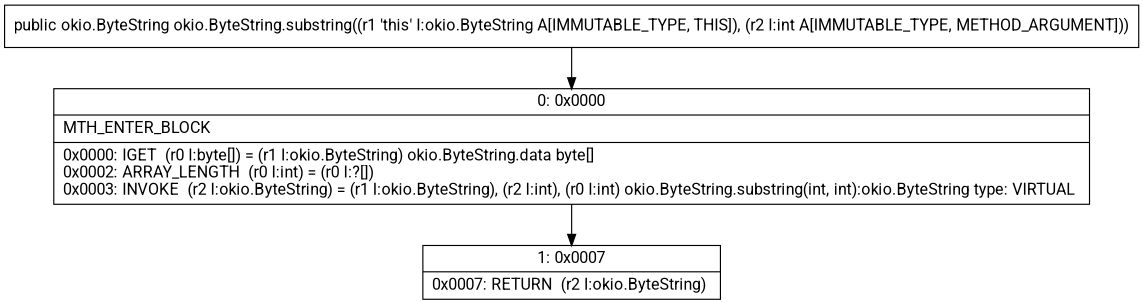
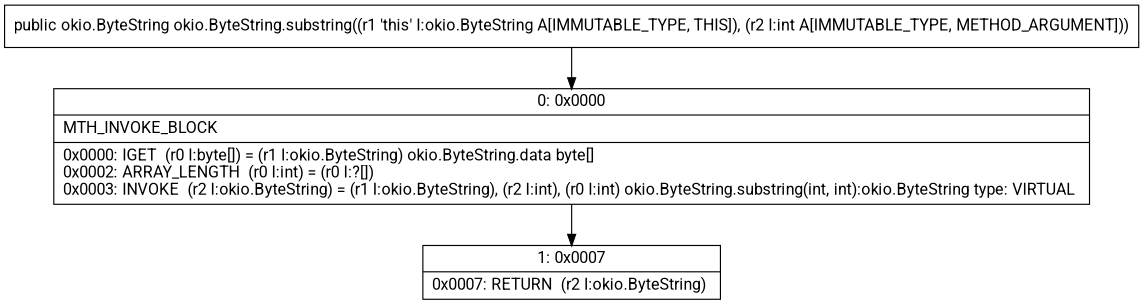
(137, 128) -> (141, 128)
